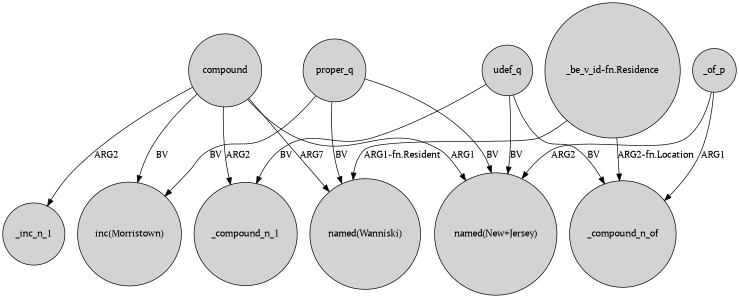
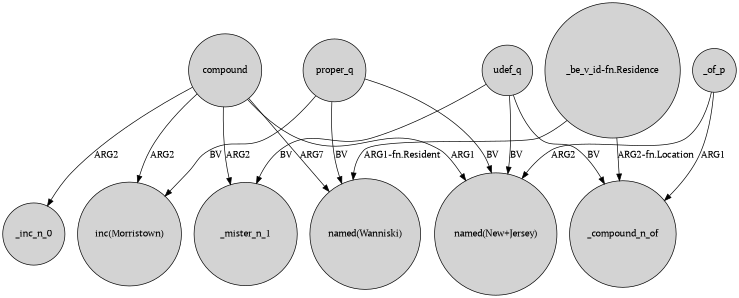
(162, 155) -> (162, 155)
(34, 234) -> (34, 234)
(246, 234) -> (246, 234)
